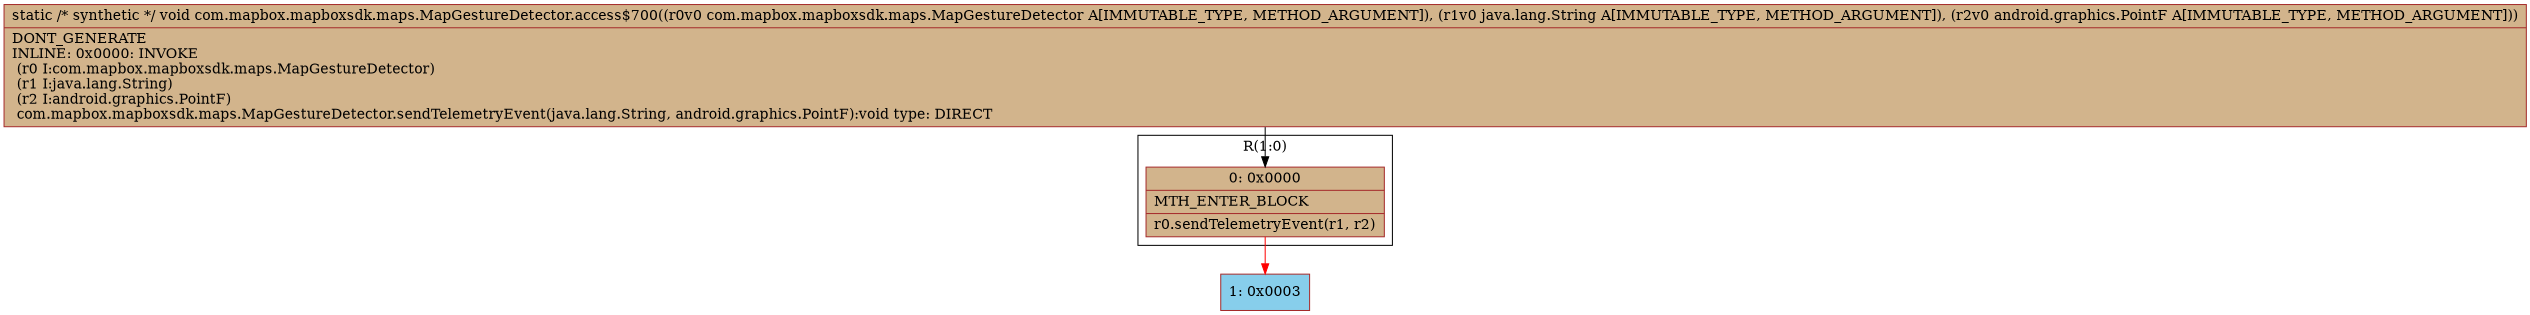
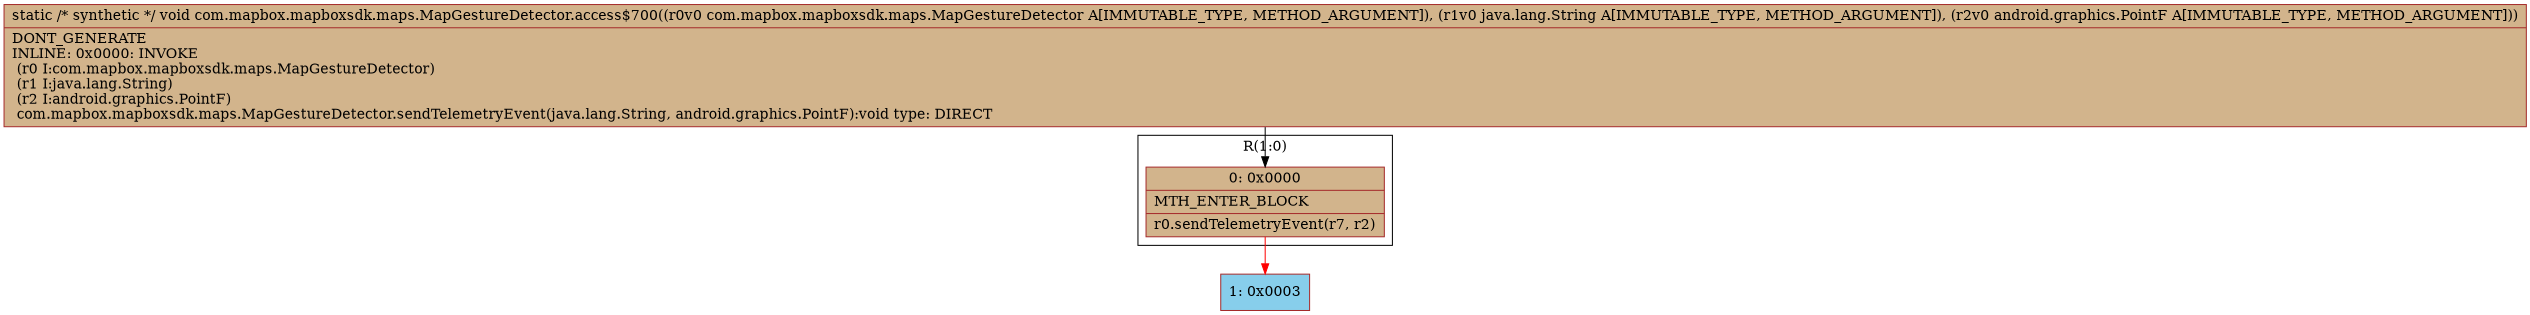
(1265, 225) -> (1265, 225)
